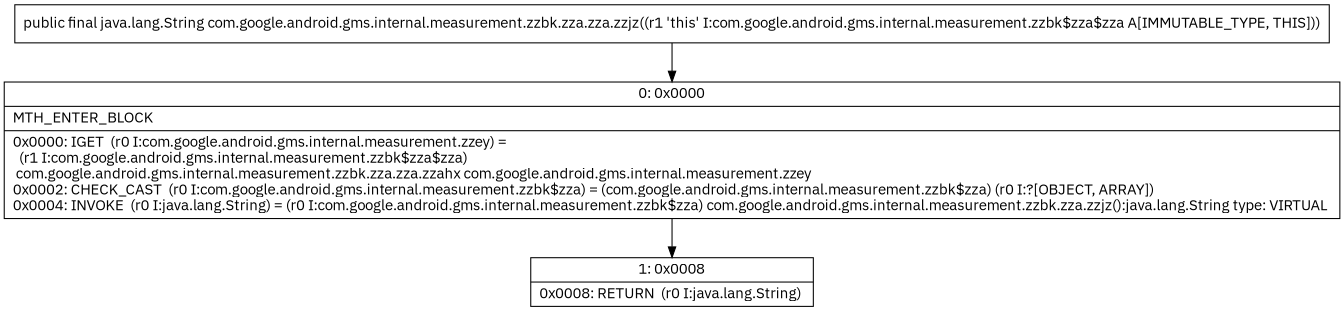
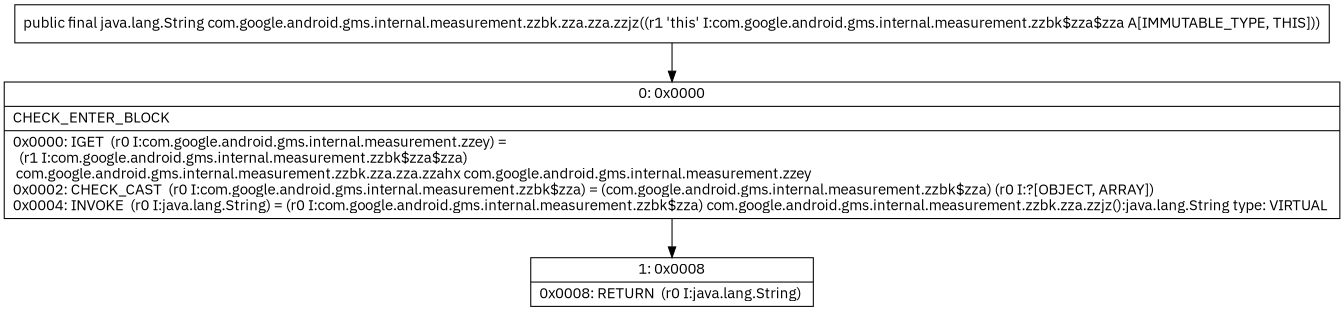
(83, 118) -> (92, 118)
